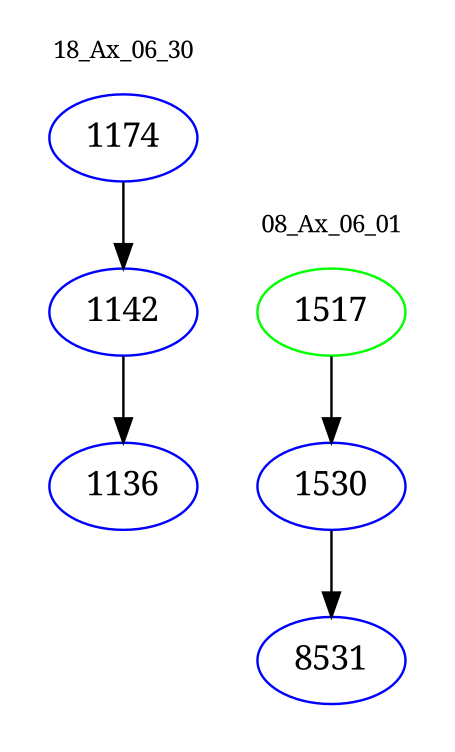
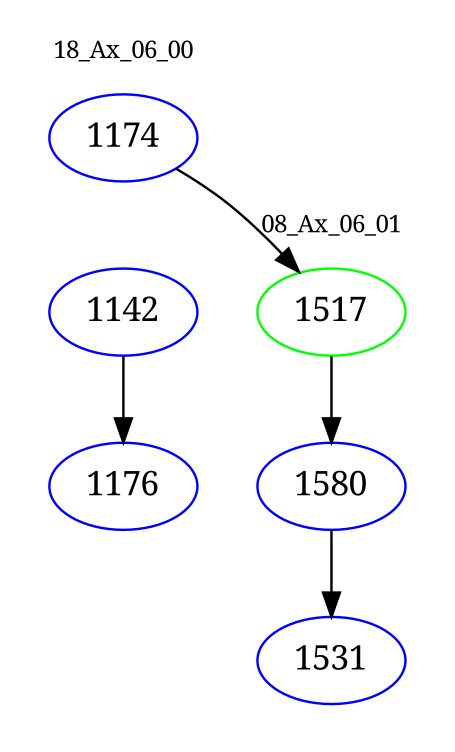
(123, 52) -> (123, 52)
(123, 213) -> (253, 225)
(123, 486) -> (123, 486)
(331, 486) -> (331, 486)
(331, 661) -> (331, 661)
